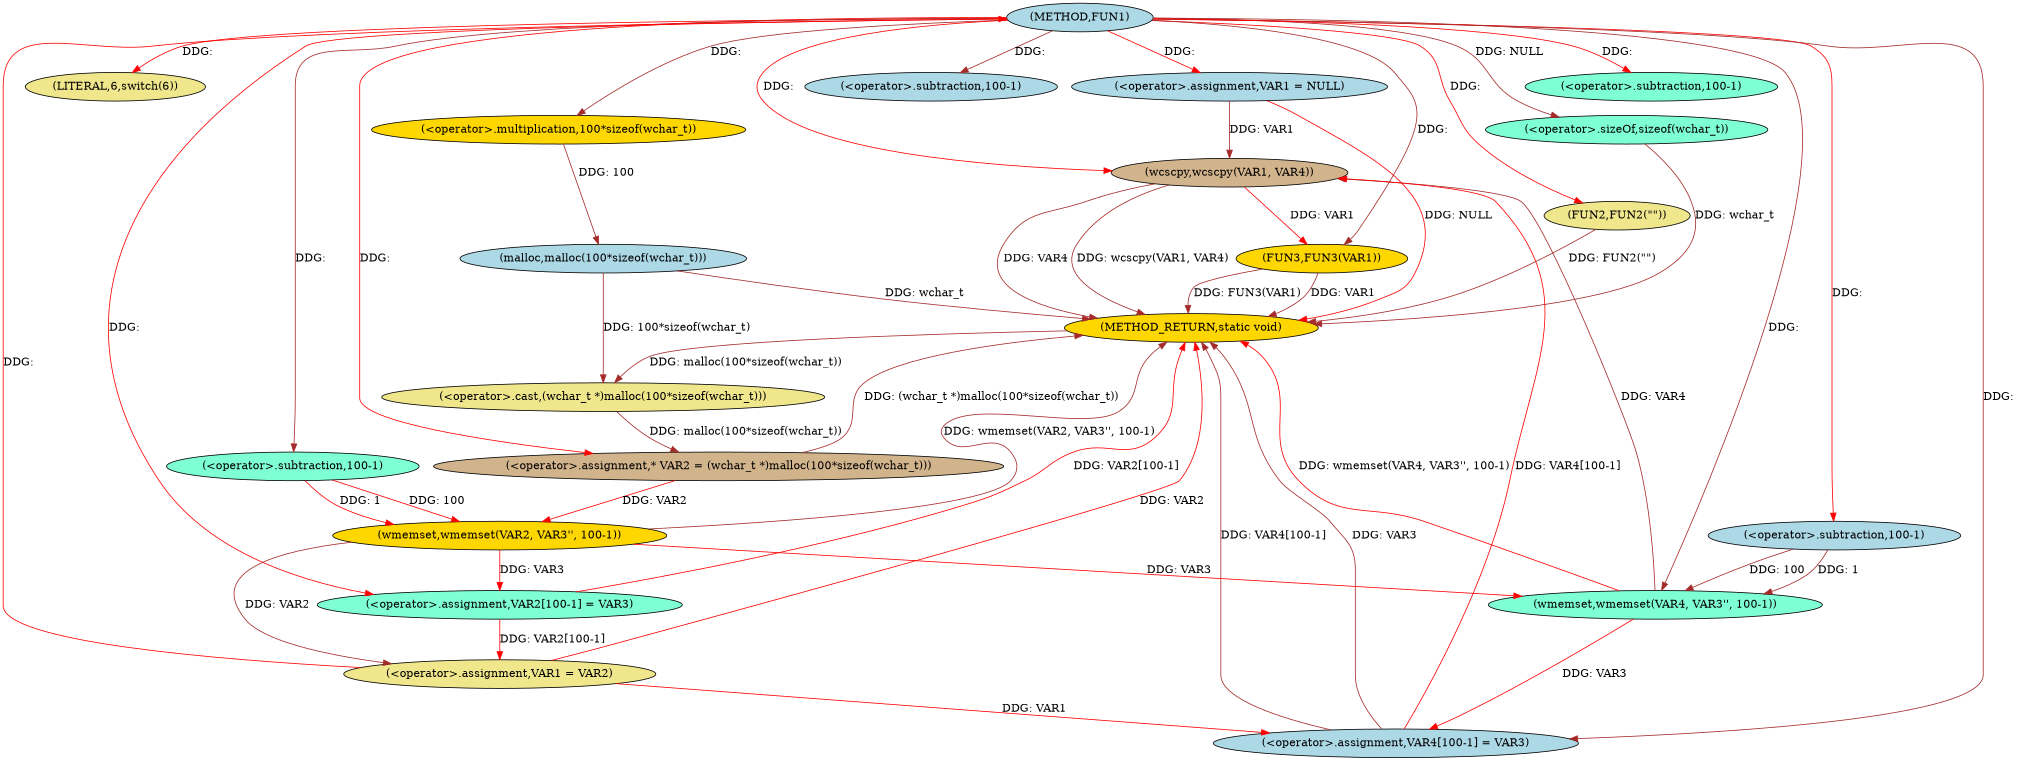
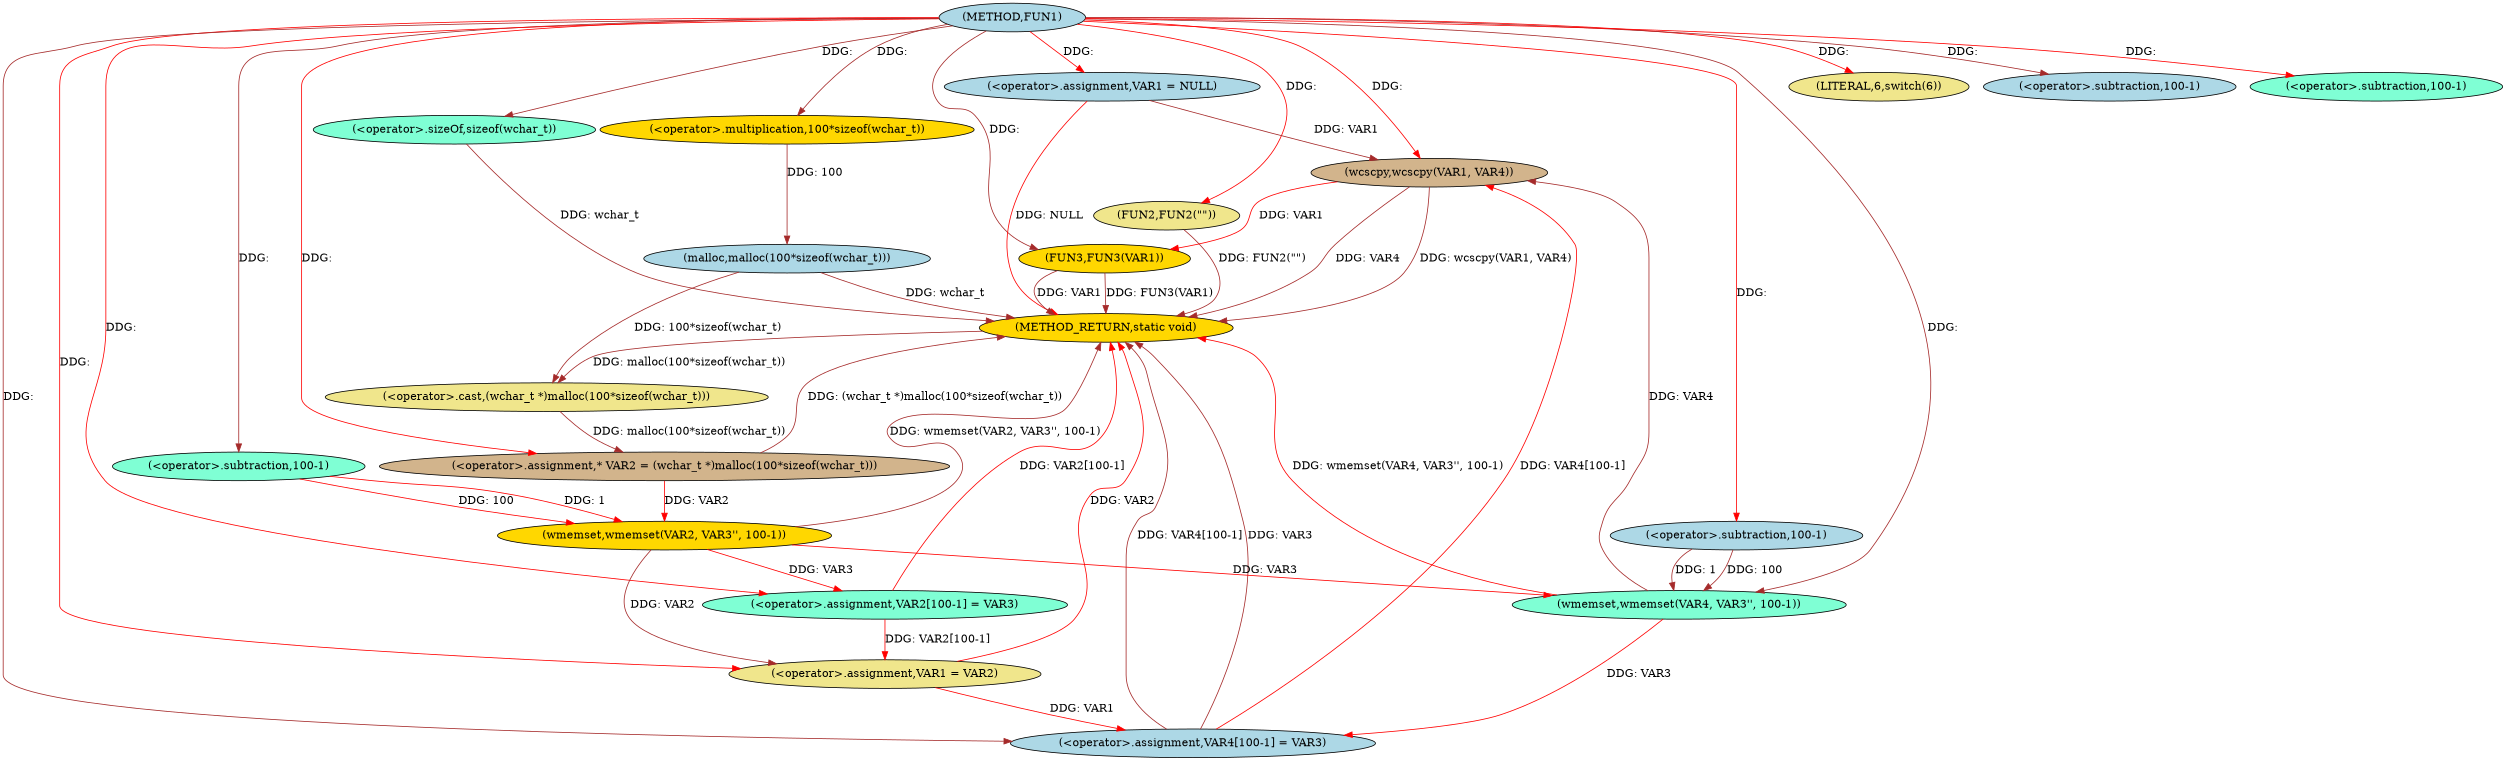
(44, 44) -> (60, 235)
(1509, 52) -> (839, 52)
